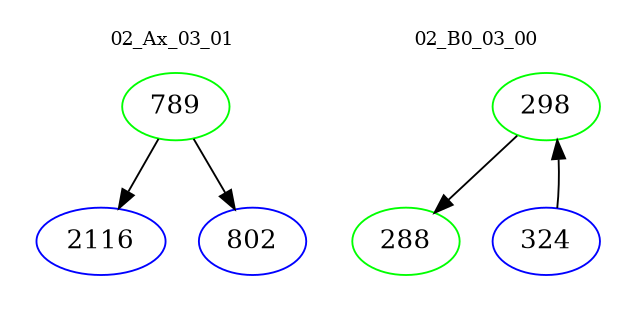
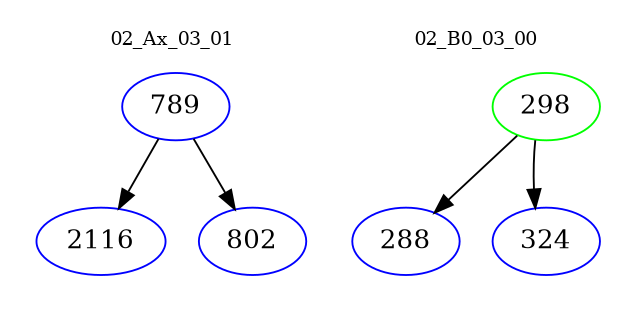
(176, 107) -> (176, 107)
(559, 184) -> (534, 165)
(406, 241) -> (406, 241)
